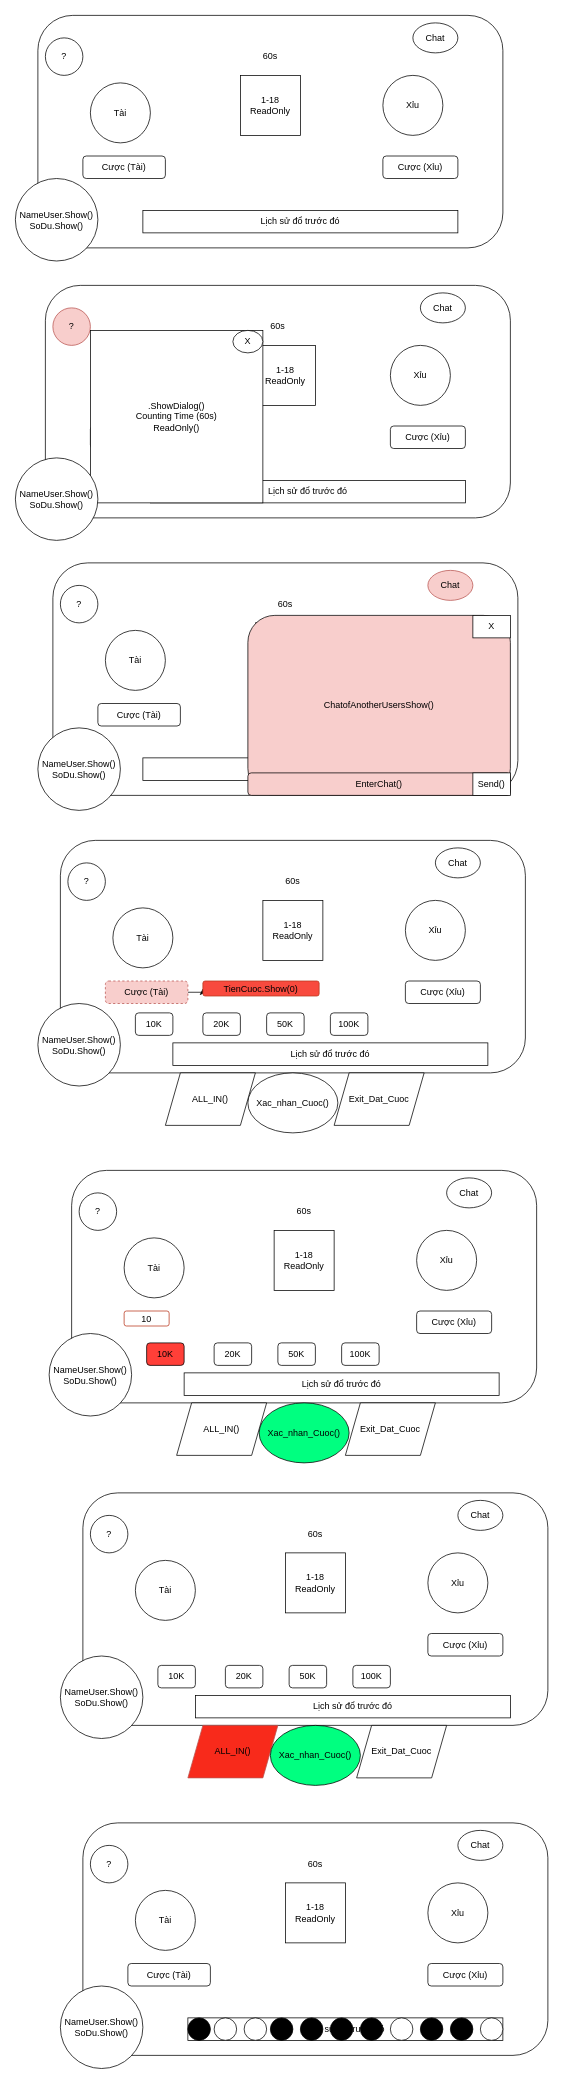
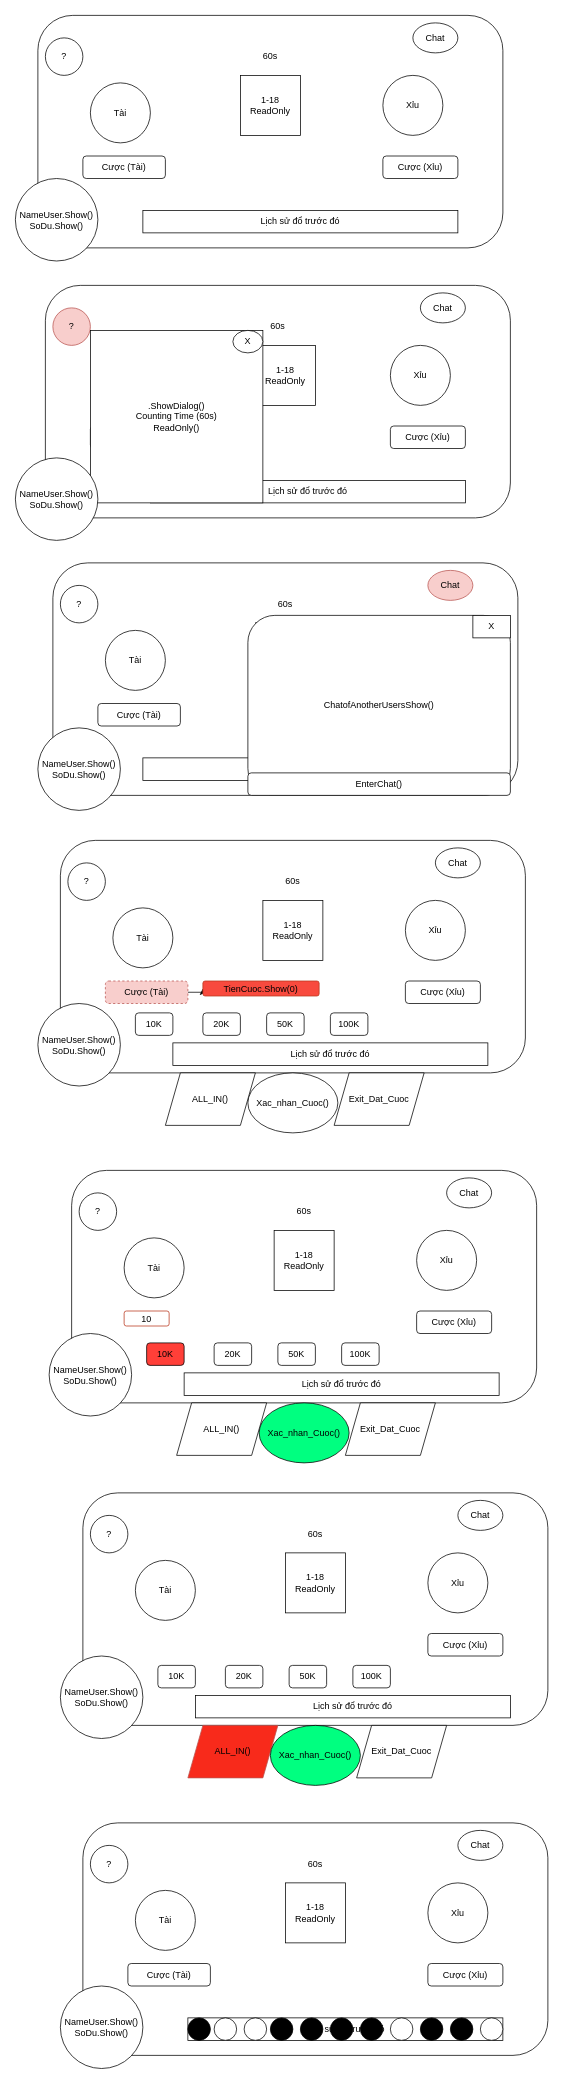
(379, 705) -> (379, 705)
(379, 784) -> (379, 784)
(492, 784) -> none
